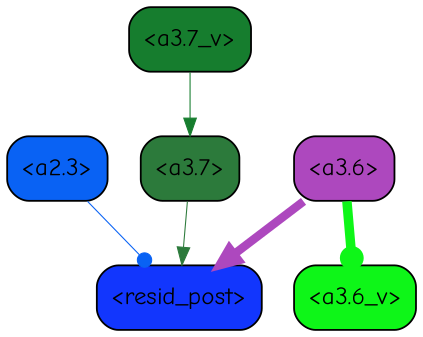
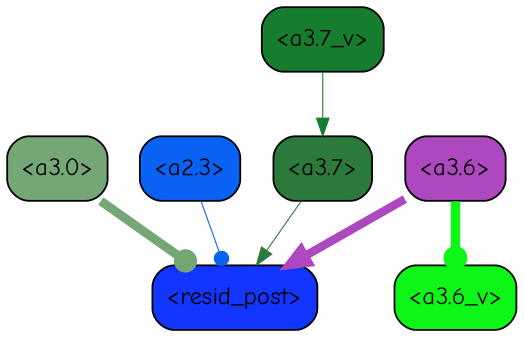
none -> (57, 169)
